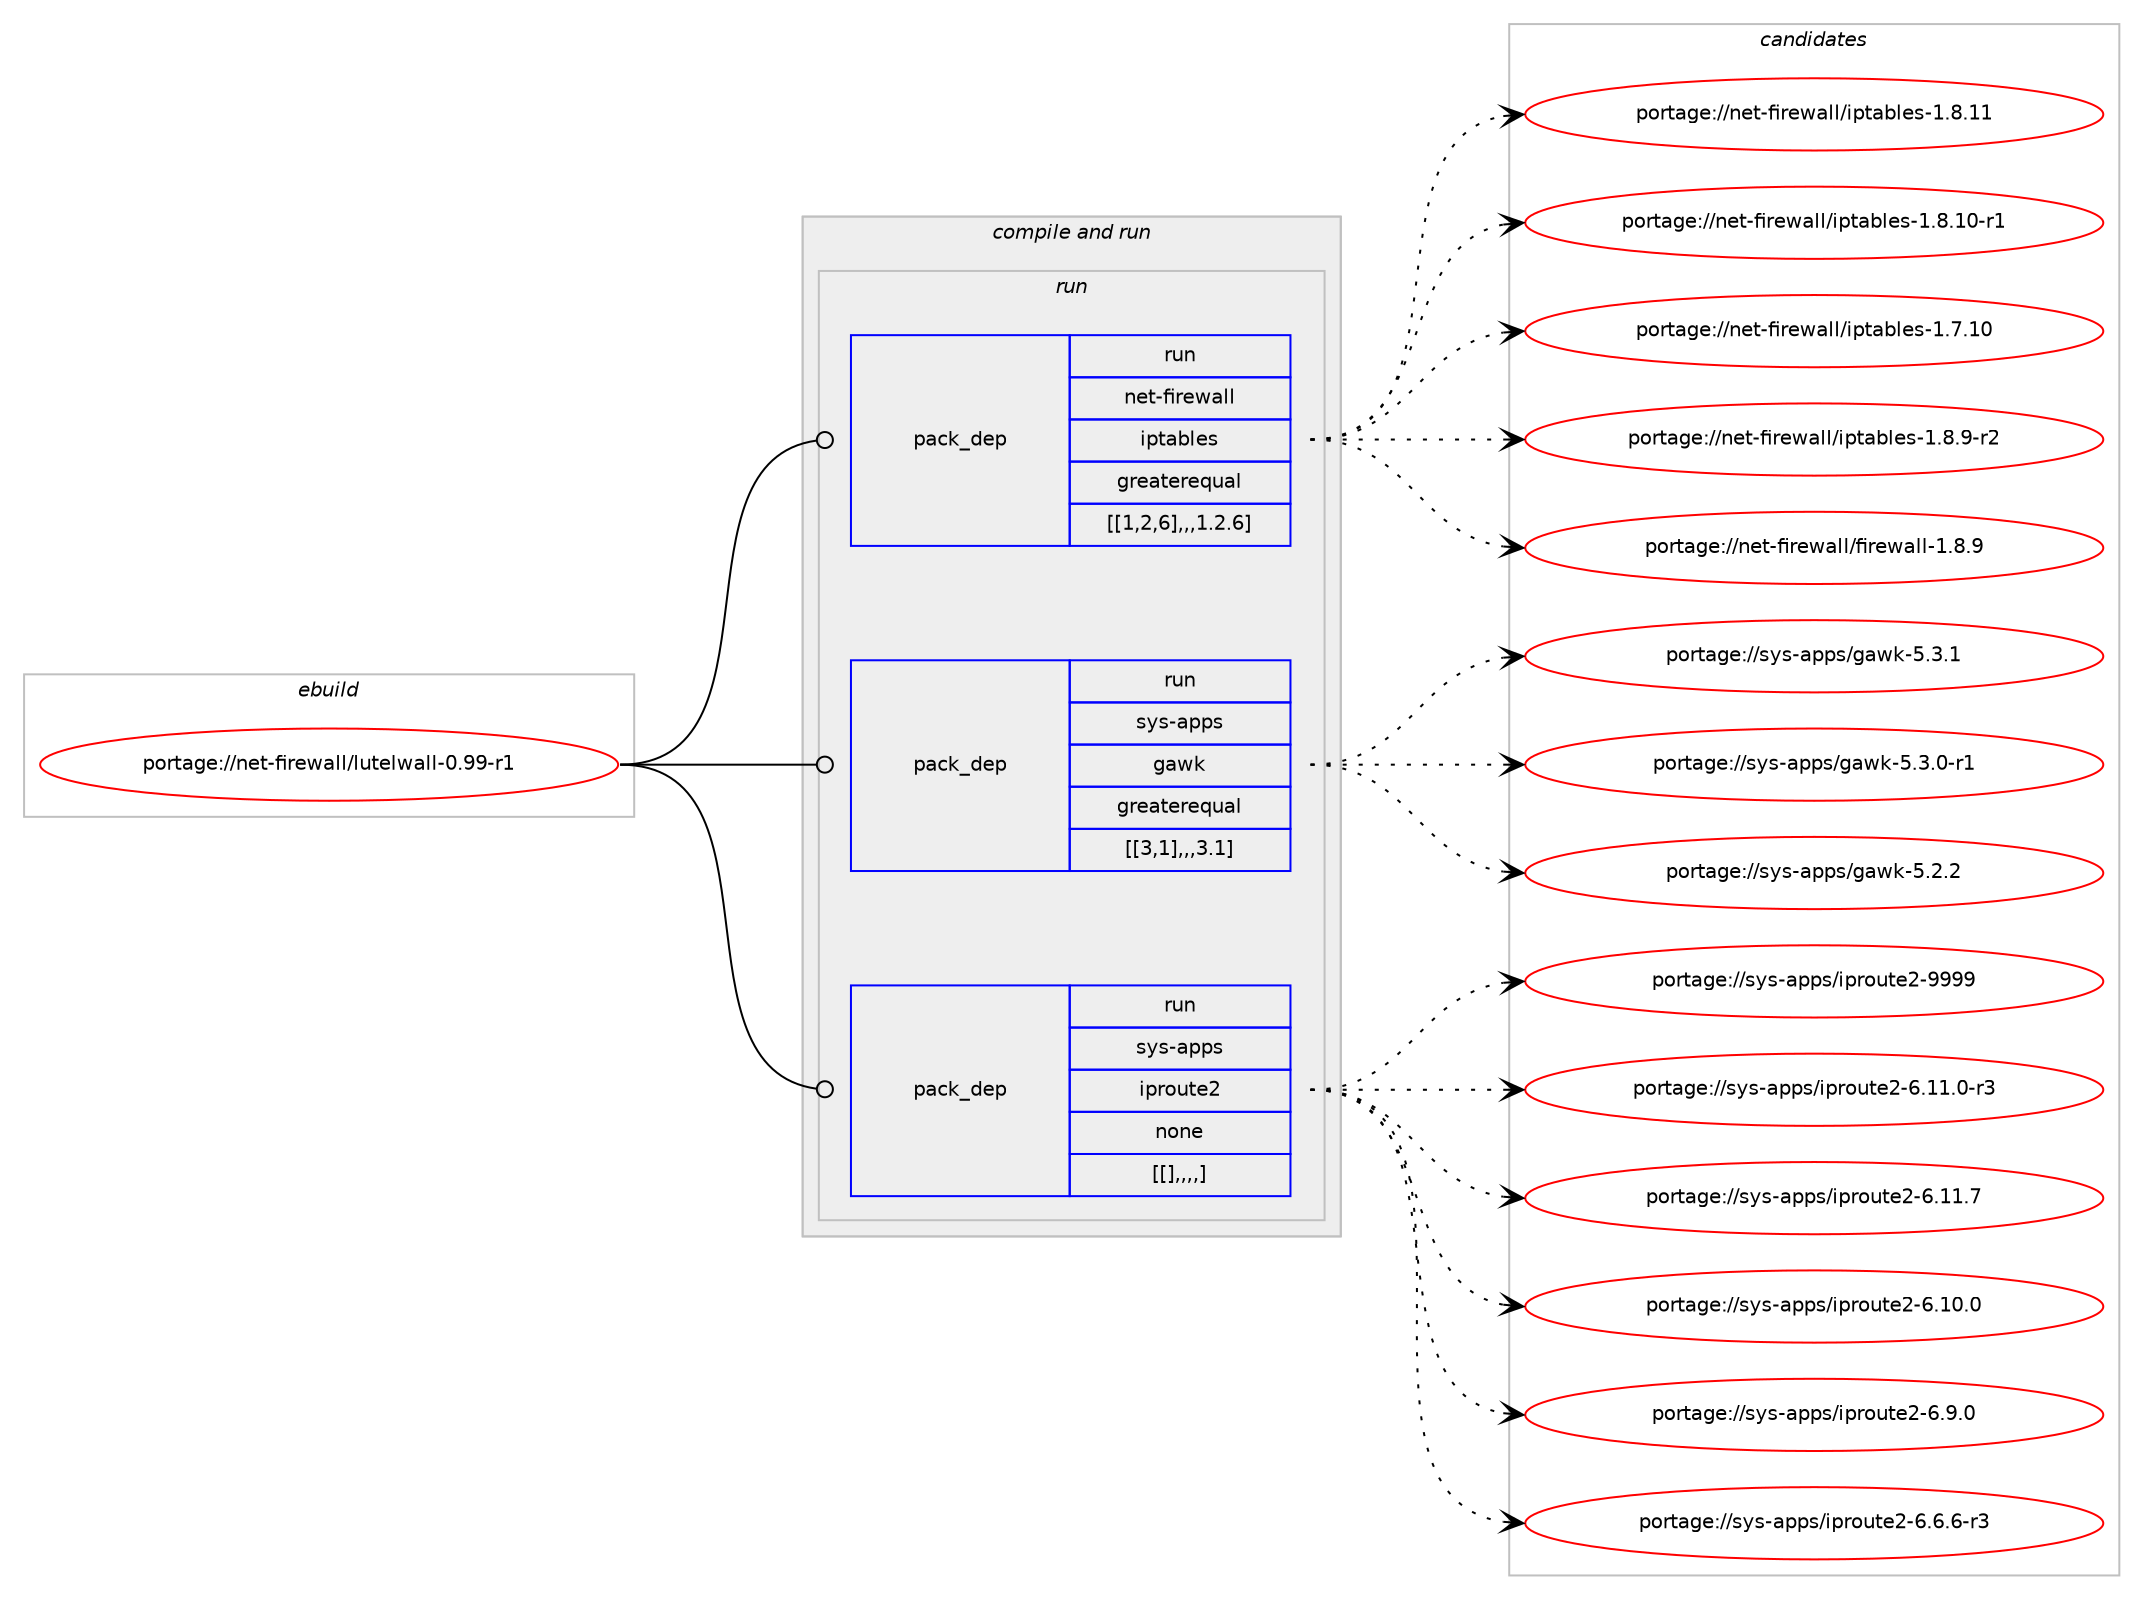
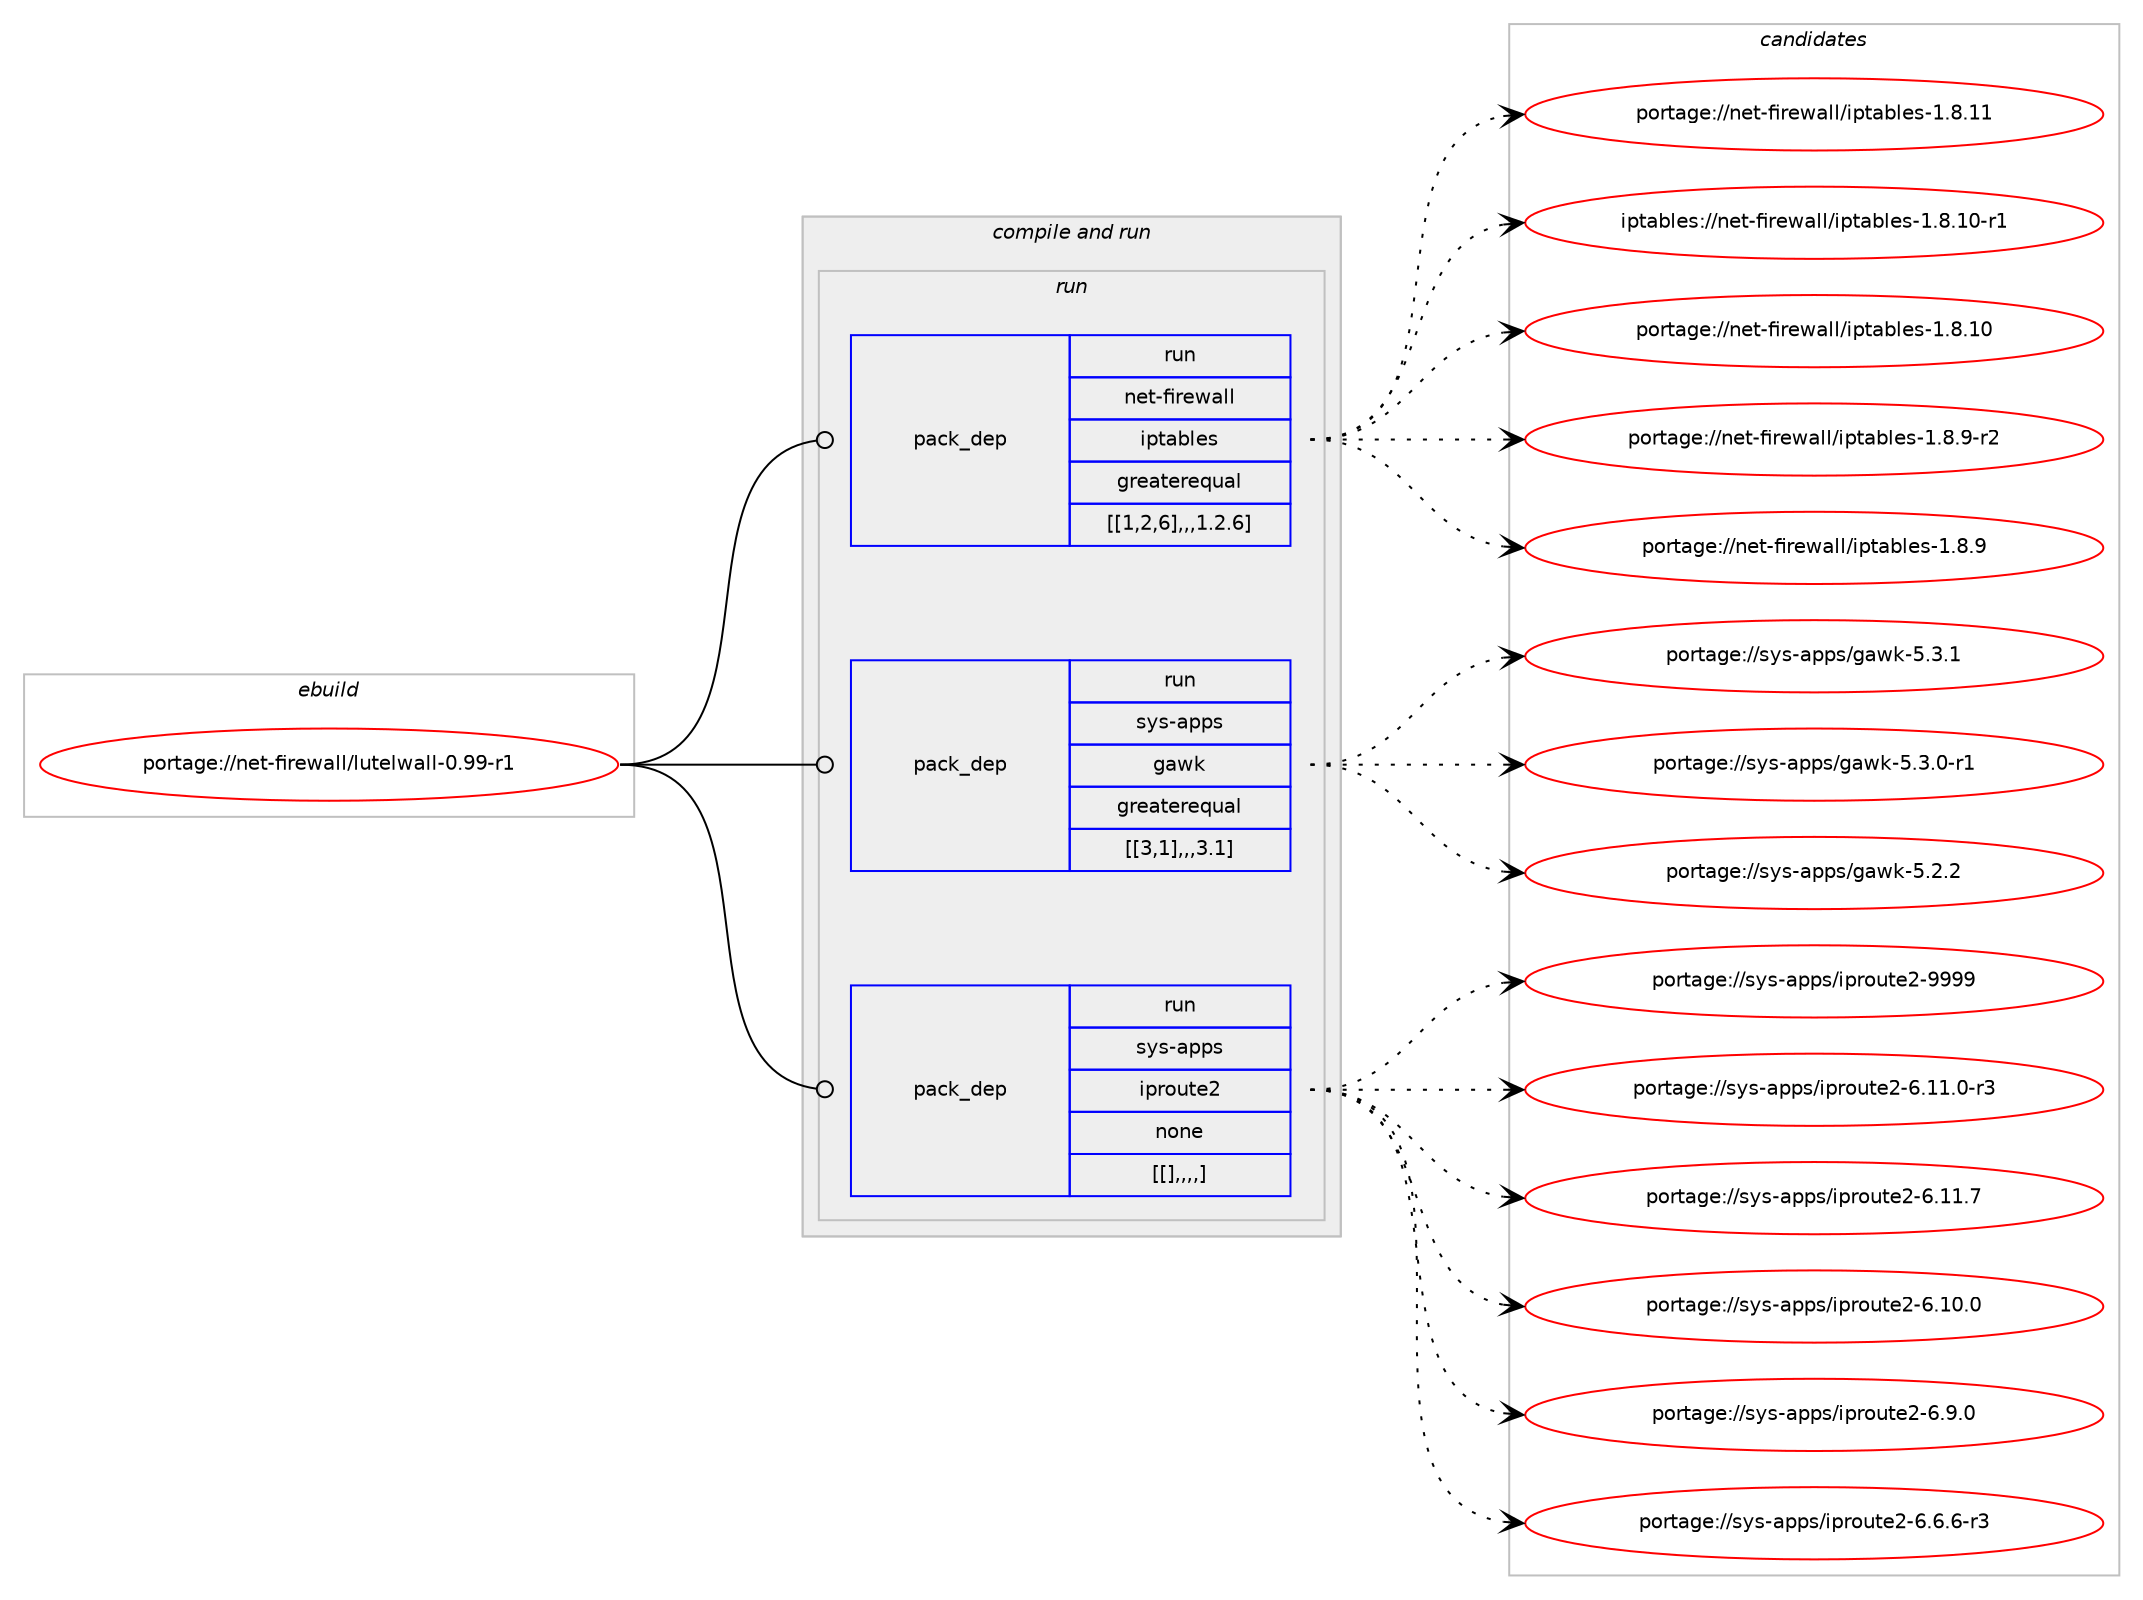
(1814, 223) -> (1814, 223)
(1814, 331) -> (1814, 331)
(1814, 548) -> (1814, 548)
